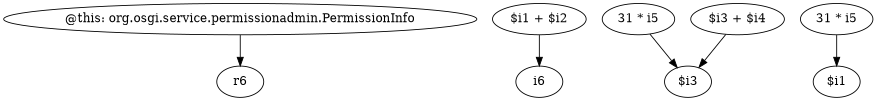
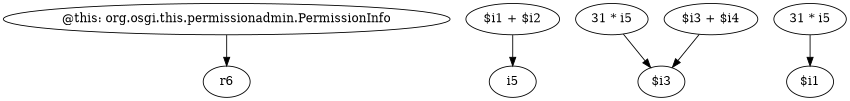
(240, 19) -> (227, 19)
(539, 82) -> (513, 82)
